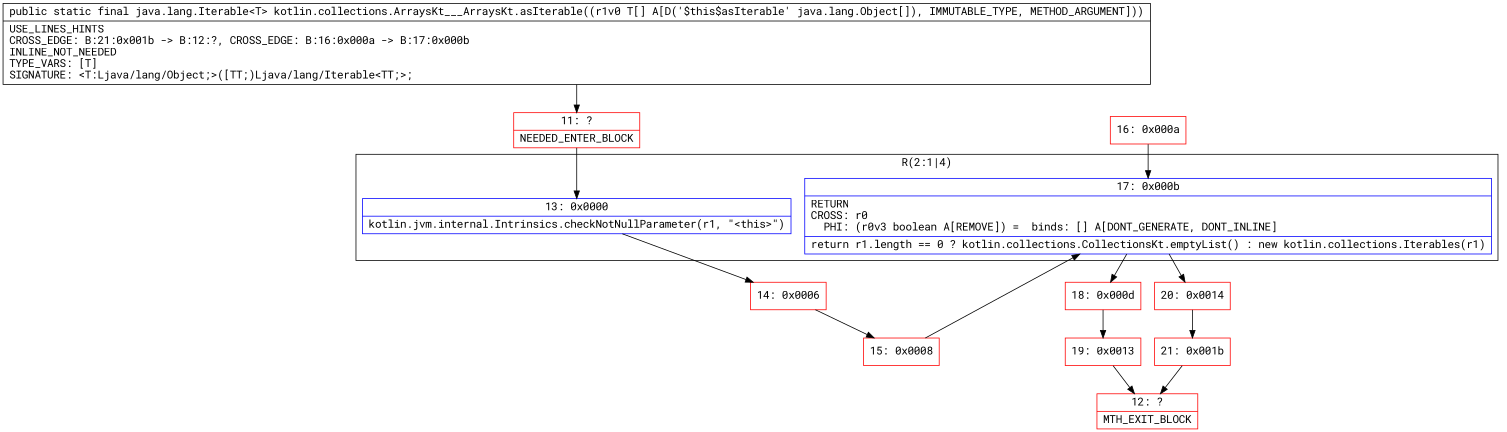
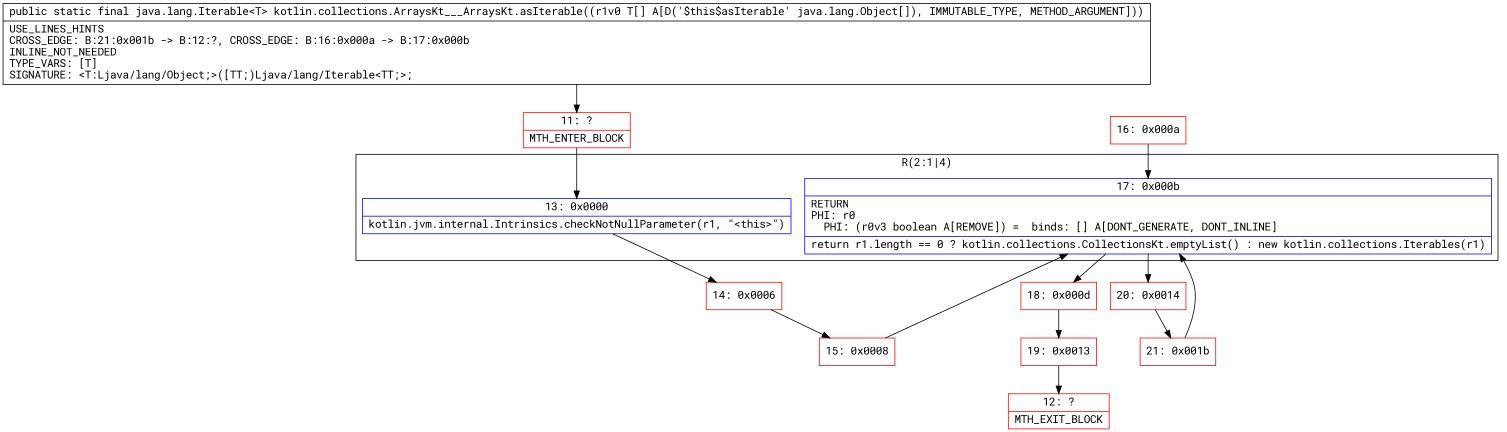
(577, 139) -> (577, 139)
(843, 216) -> (836, 216)
(1174, 377) -> (1195, 299)
